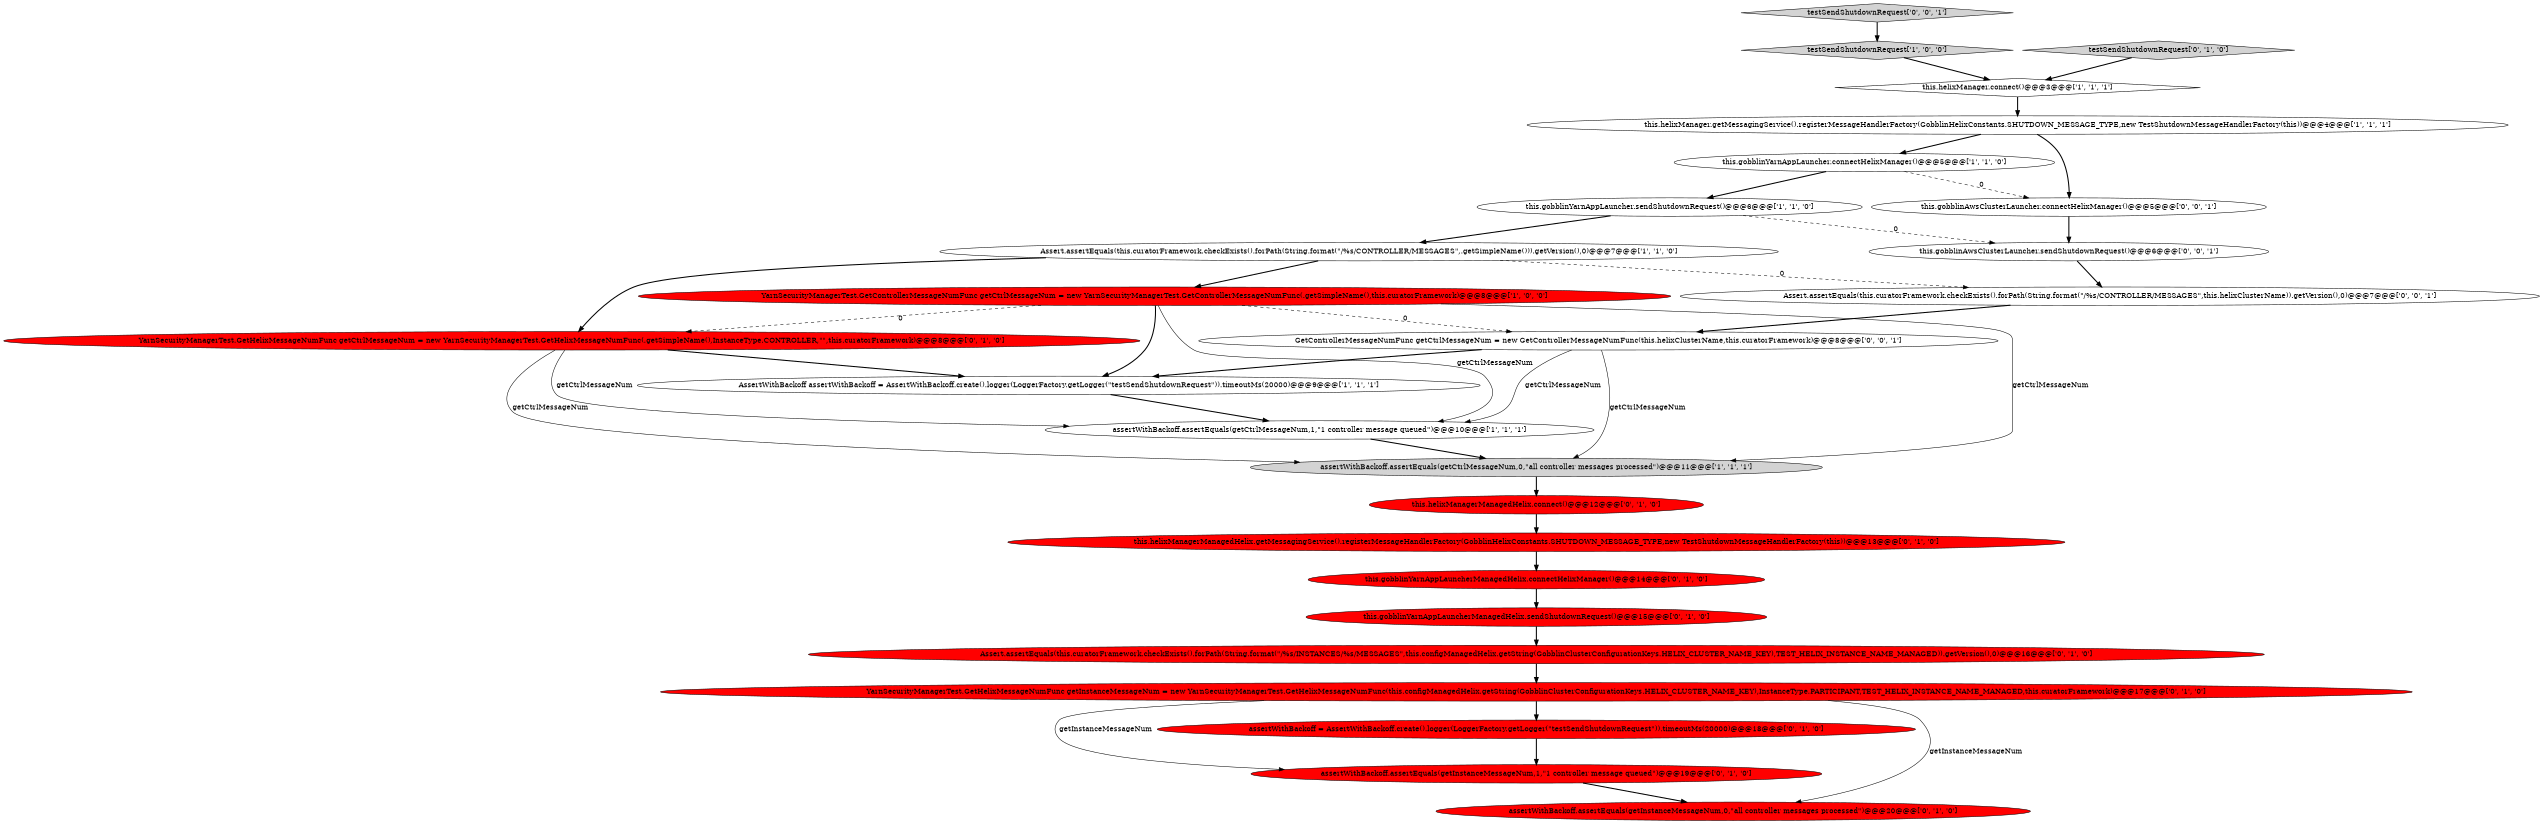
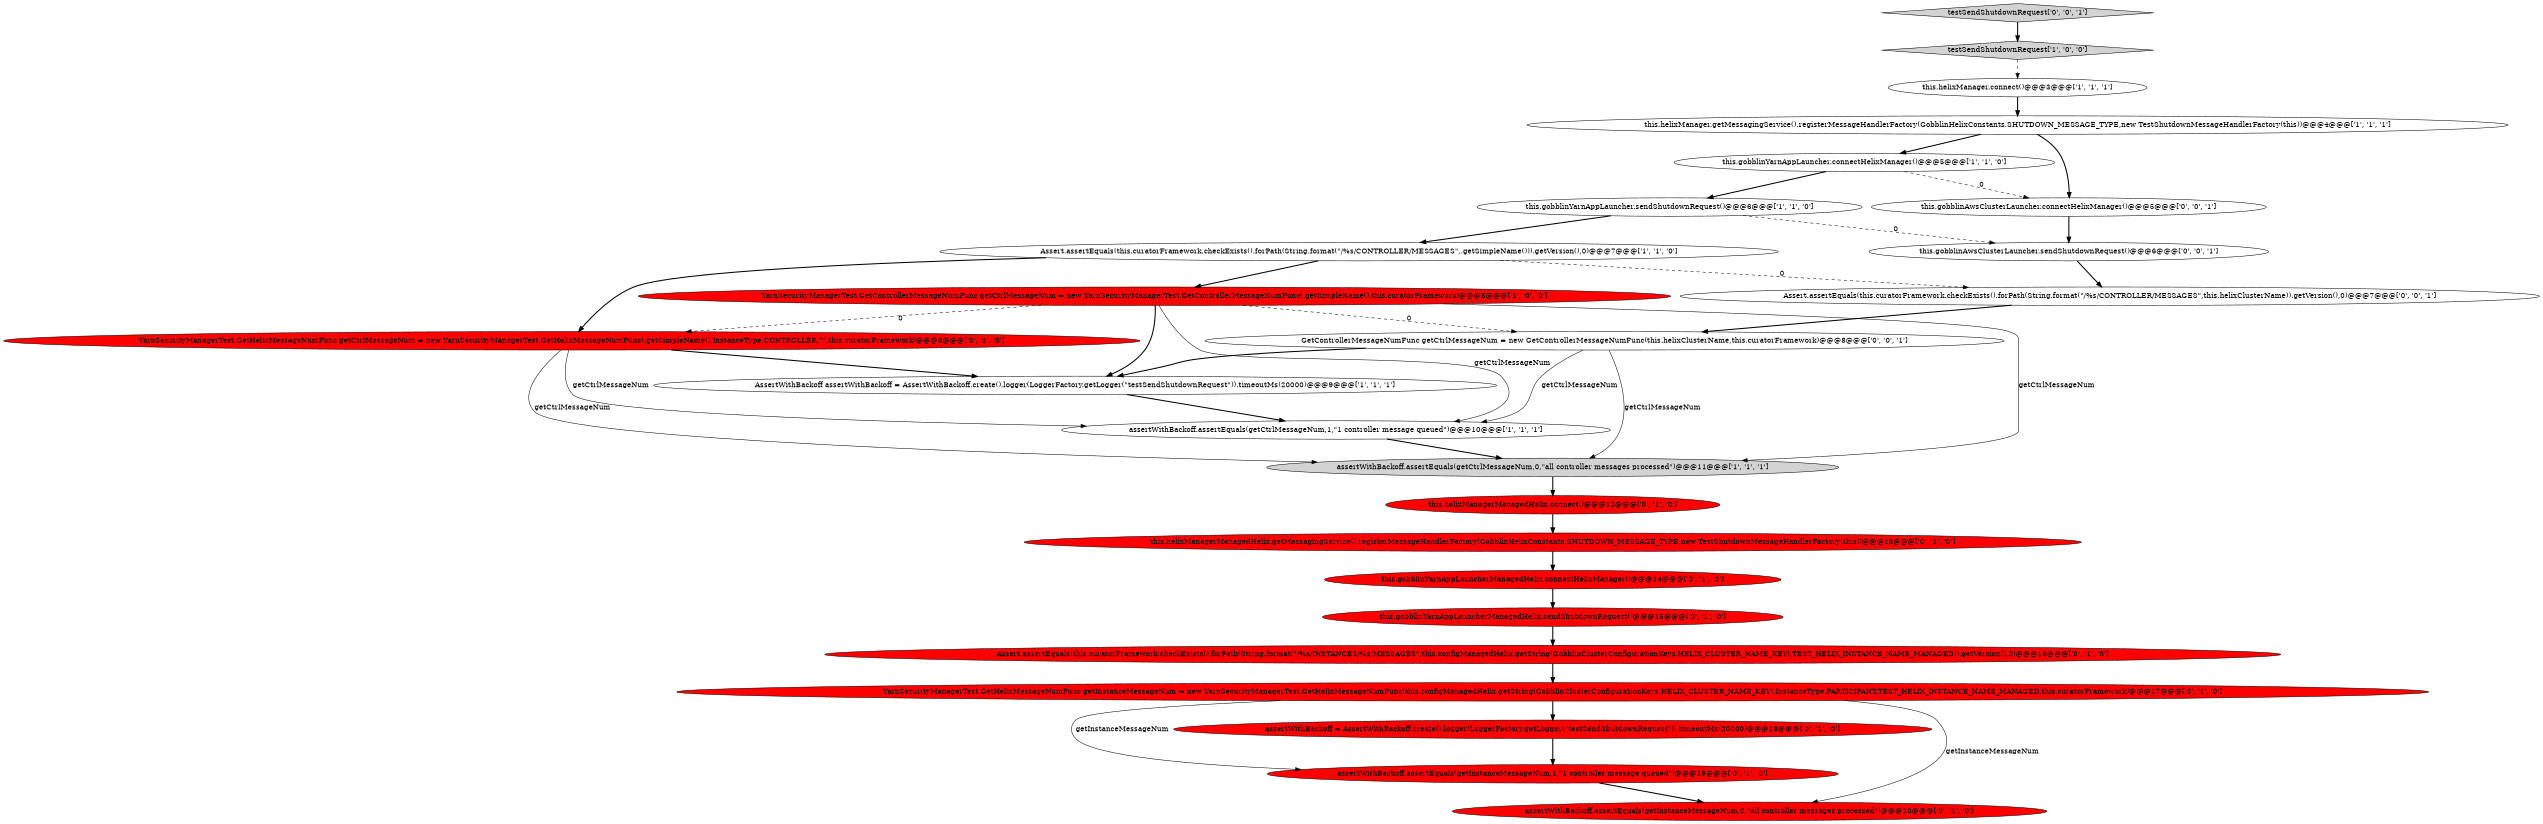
(2159, 50) -> none
(1944, 68) -> (2018, 66)
(2018, 88) -> (2018, 88)
